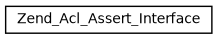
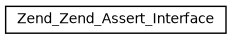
(109, 20) -> (116, 20)
